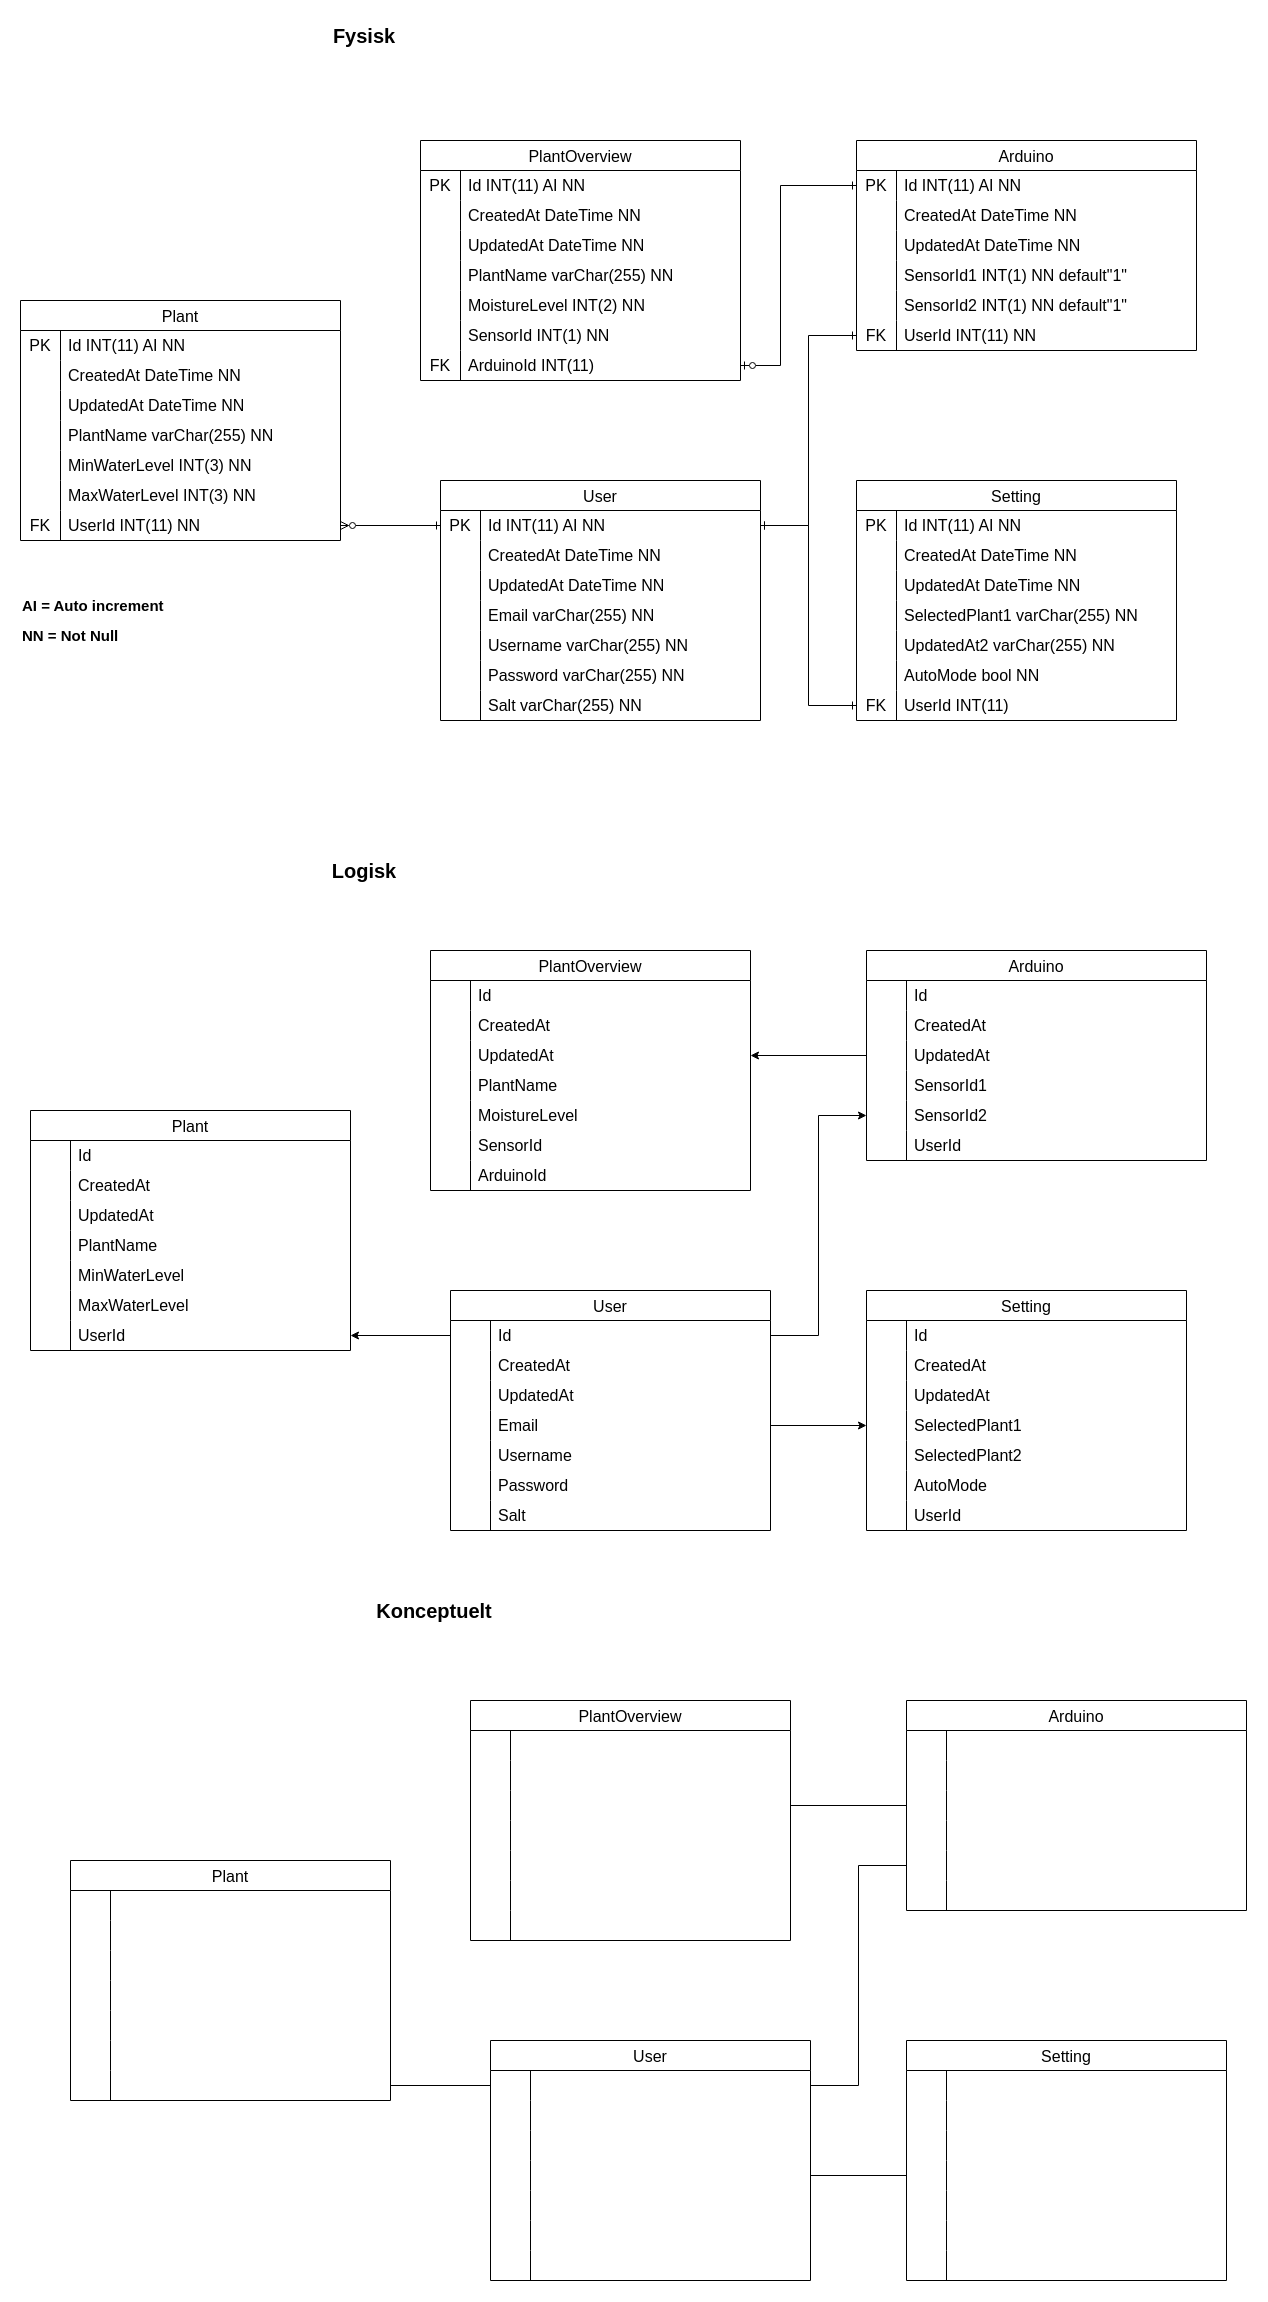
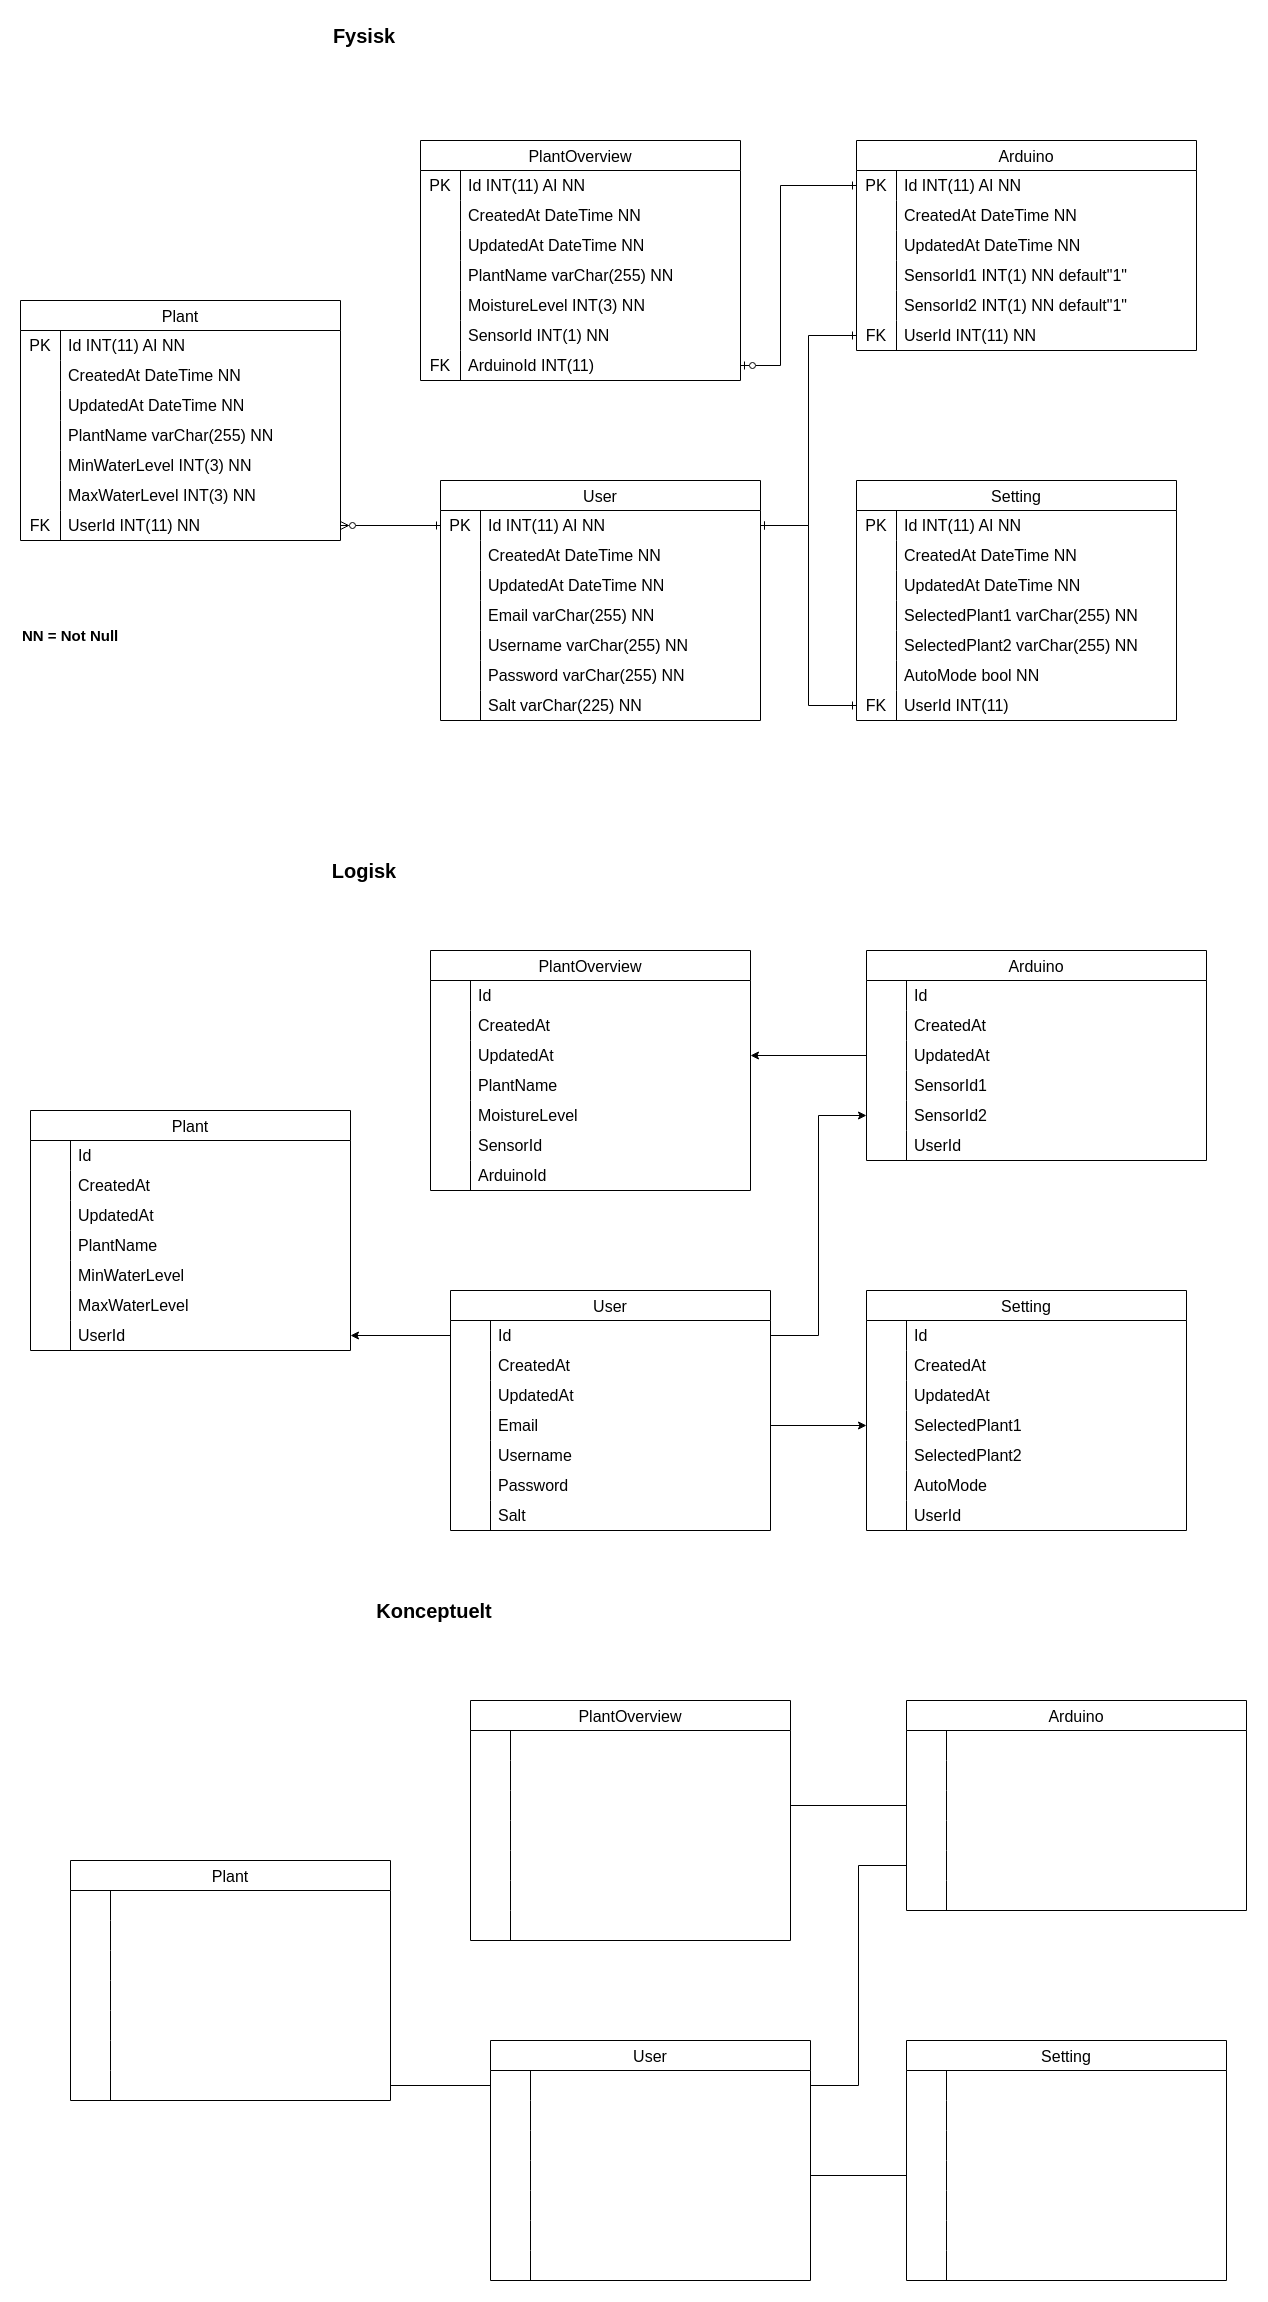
(563, 306) -> (563, 306)
(101, 606) -> none
(1017, 646) -> (1031, 646)
(572, 706) -> (572, 706)
